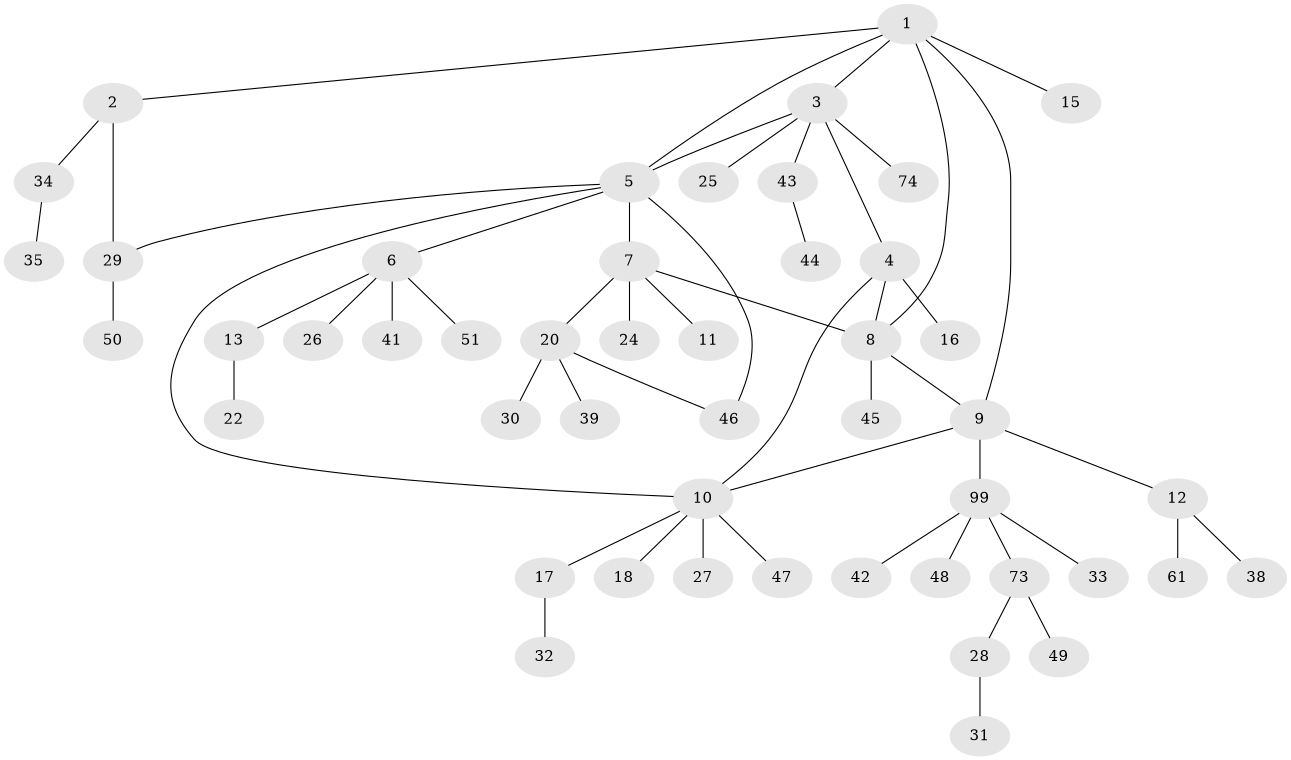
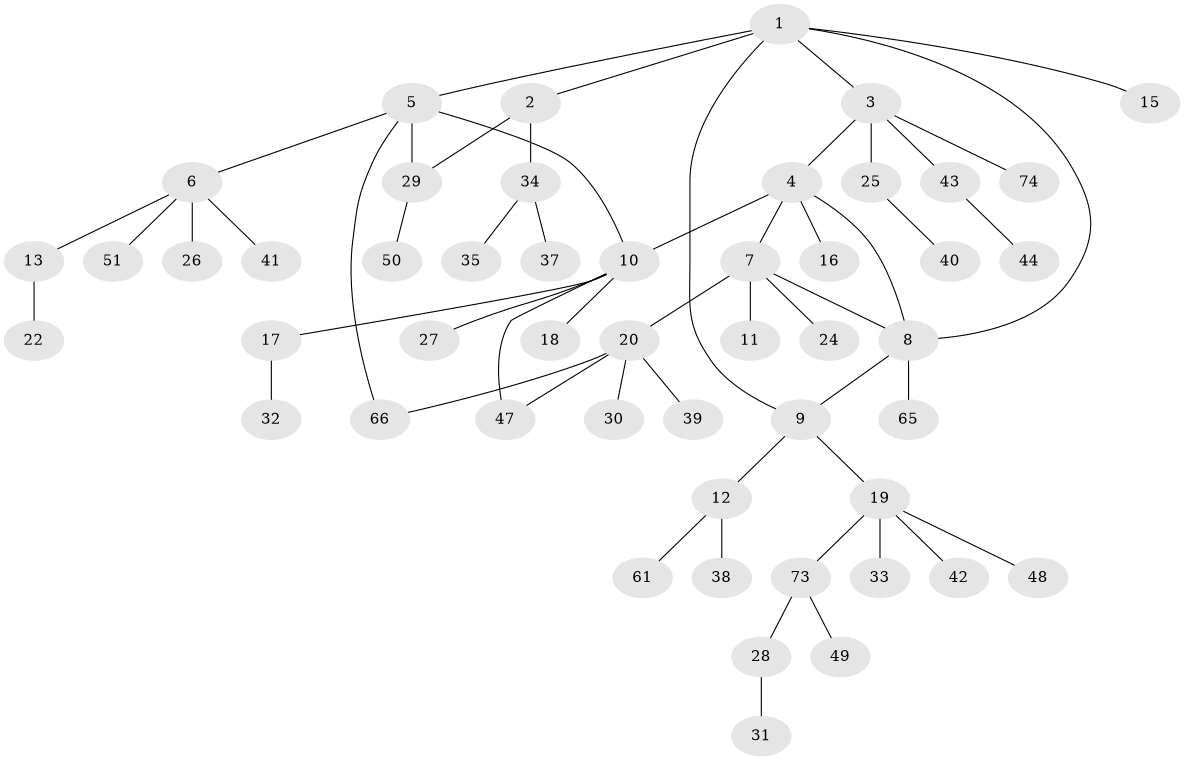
(722, 141) -> none
(630, 222) -> (771, 222)
none -> (550, 261)
none -> (950, 261)
none -> (567, 380)
(729, 420) -> (380, 420)
(871, 420) -> (909, 420)
(842, 459) -> none
(980, 499) -> (880, 499)
